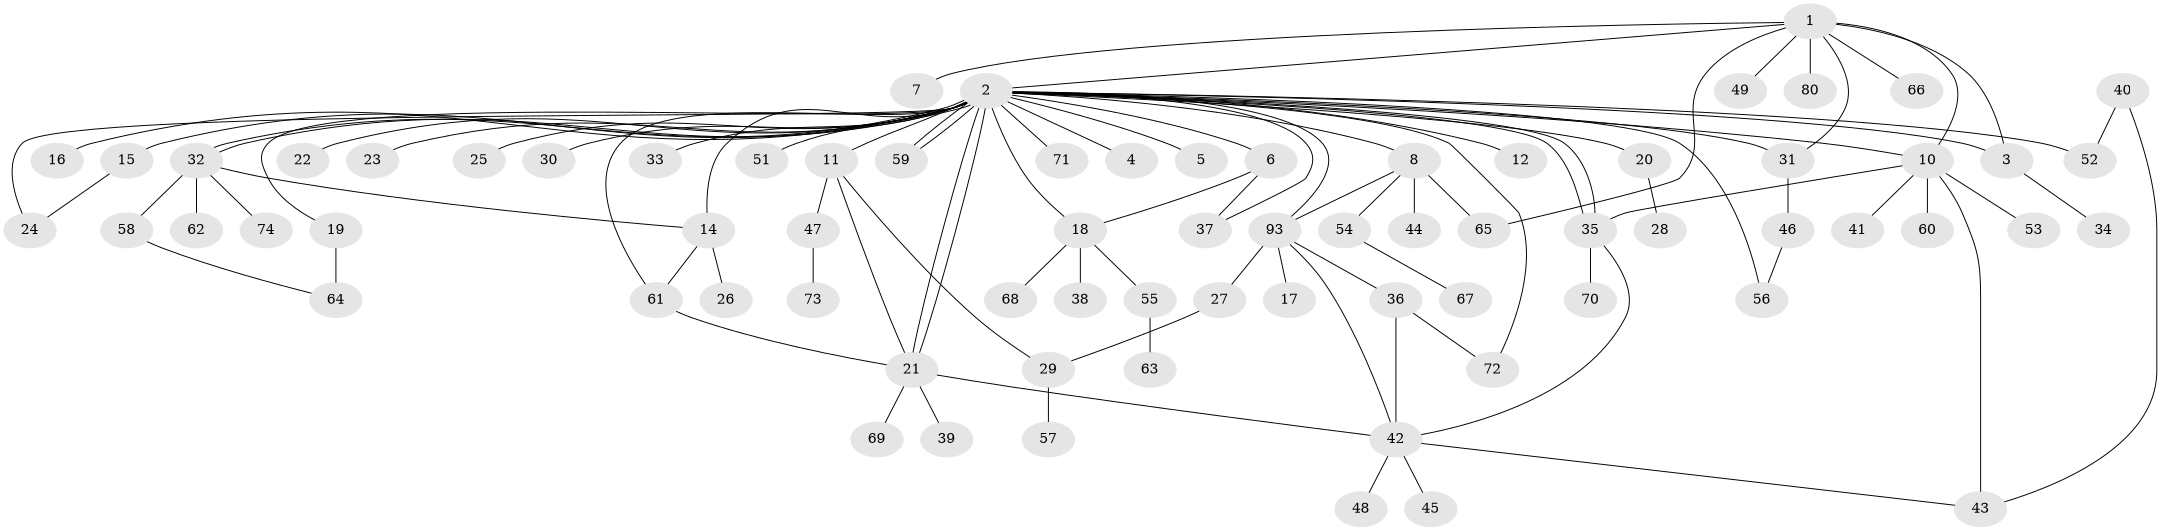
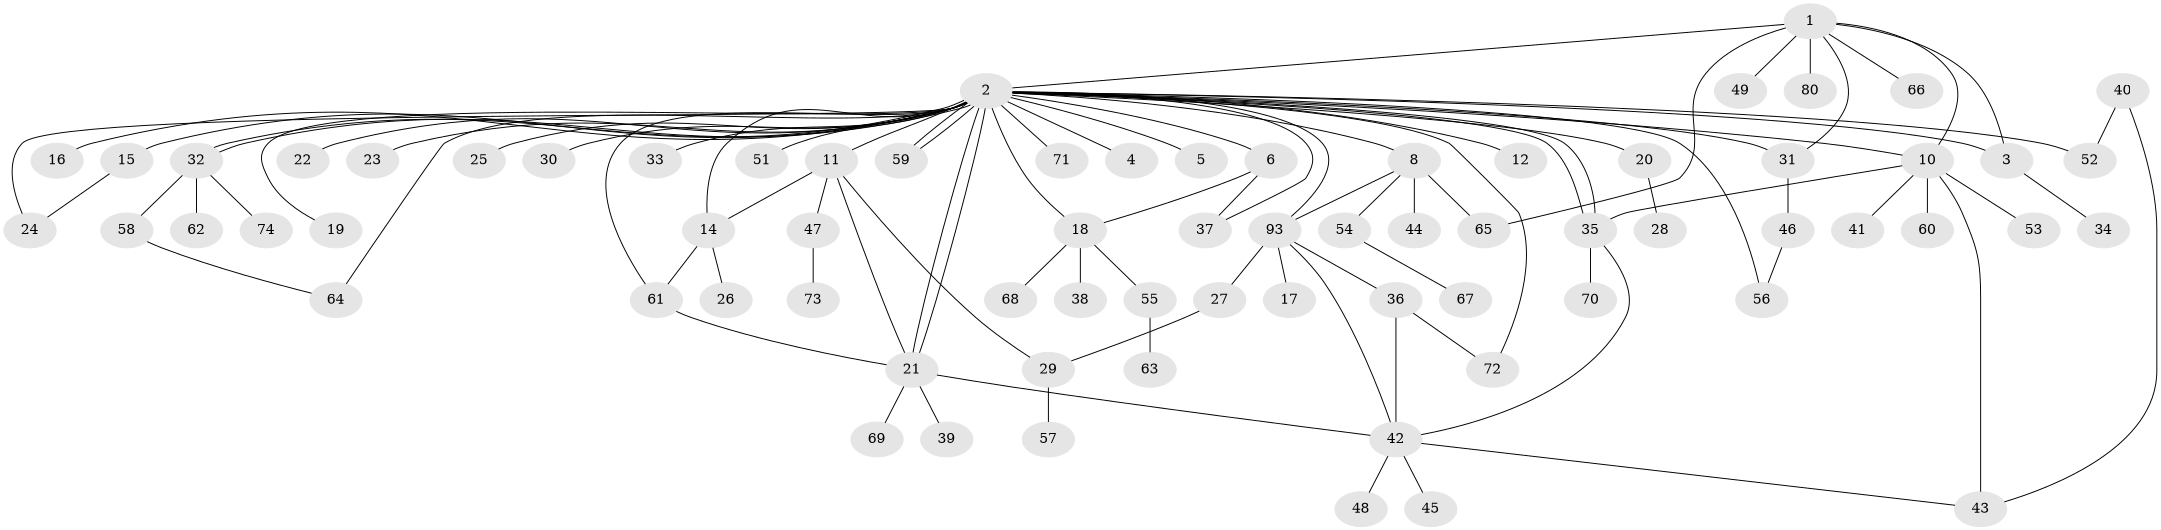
(917, 91) -> none
(451, 204) -> (770, 195)
(336, 265) -> (619, 115)
